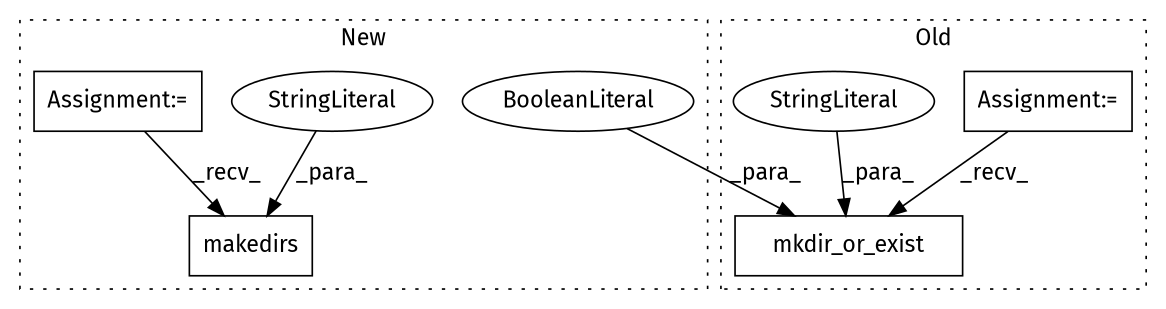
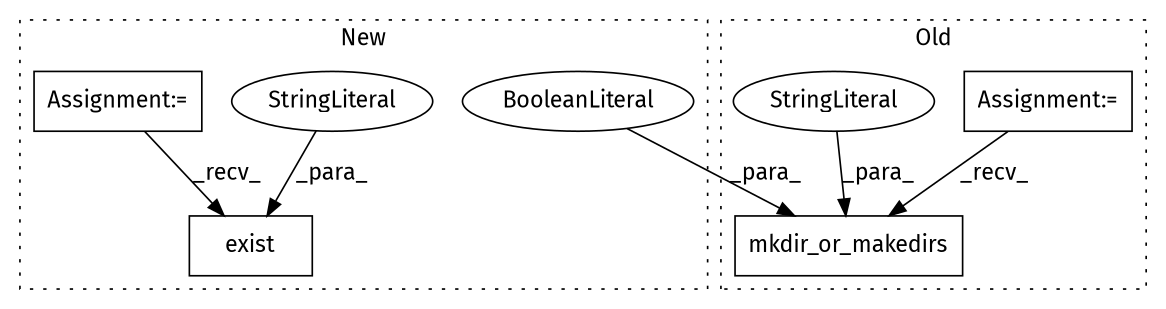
(251, 246) -> (251, 246)
(849, 246) -> (849, 246)
